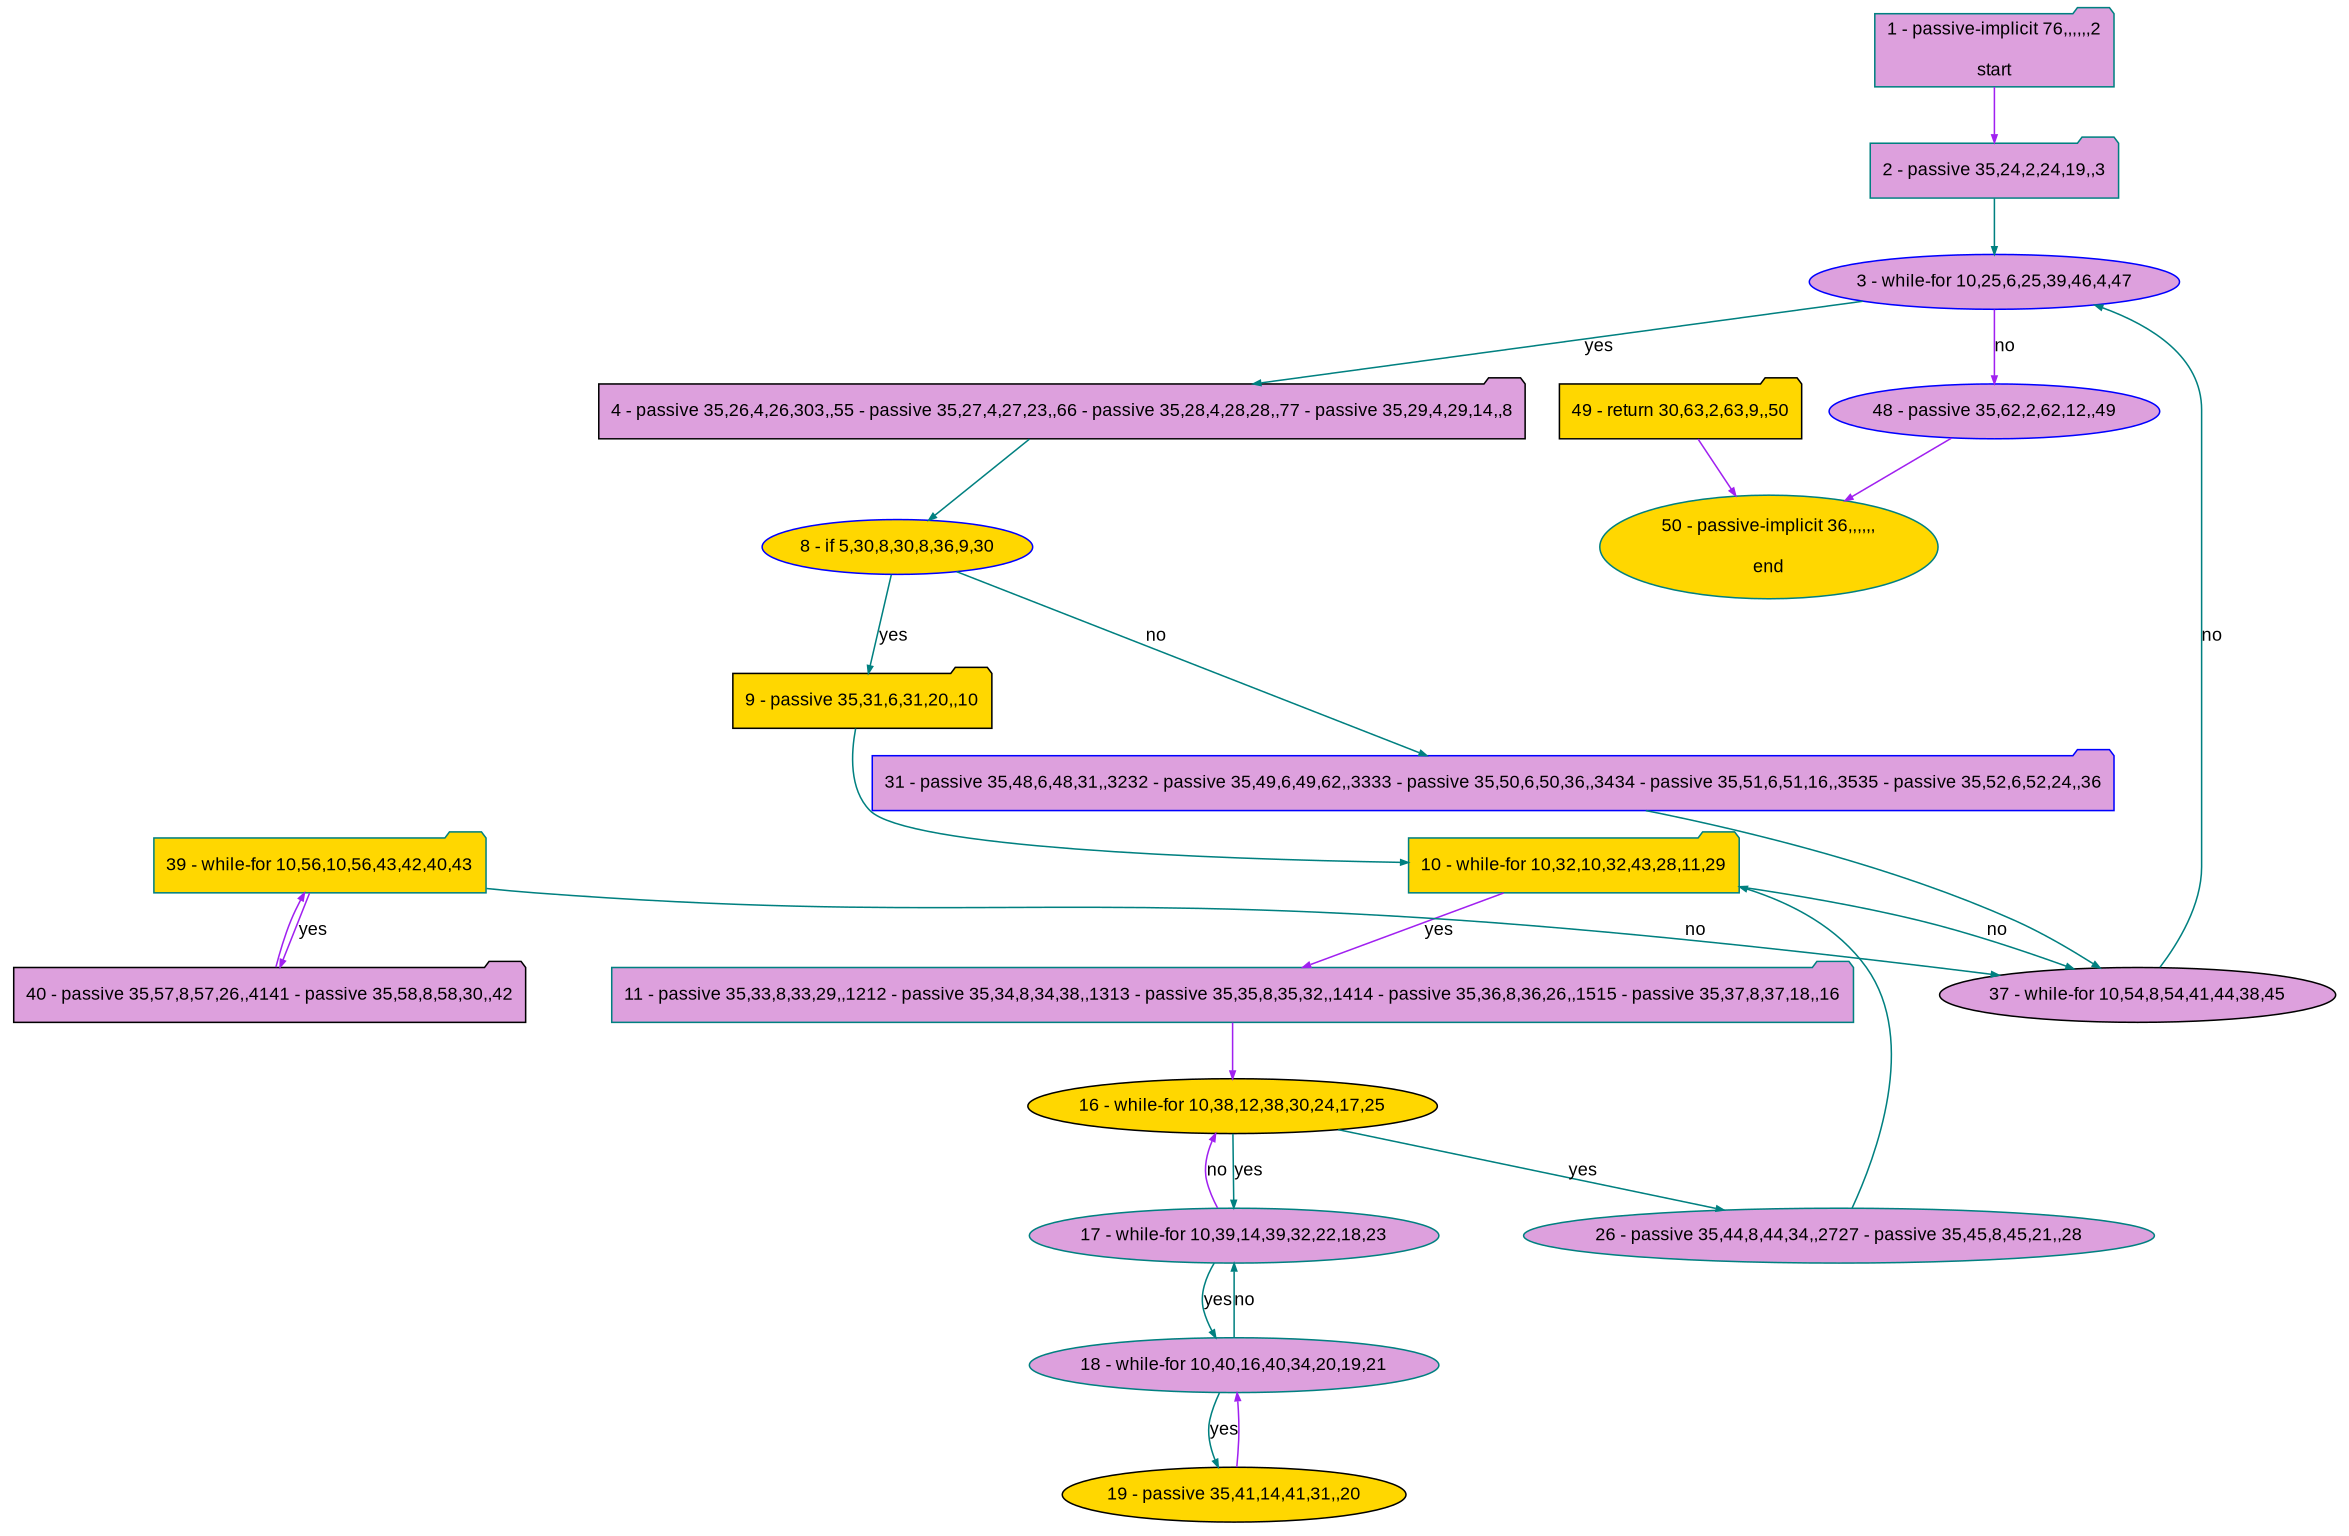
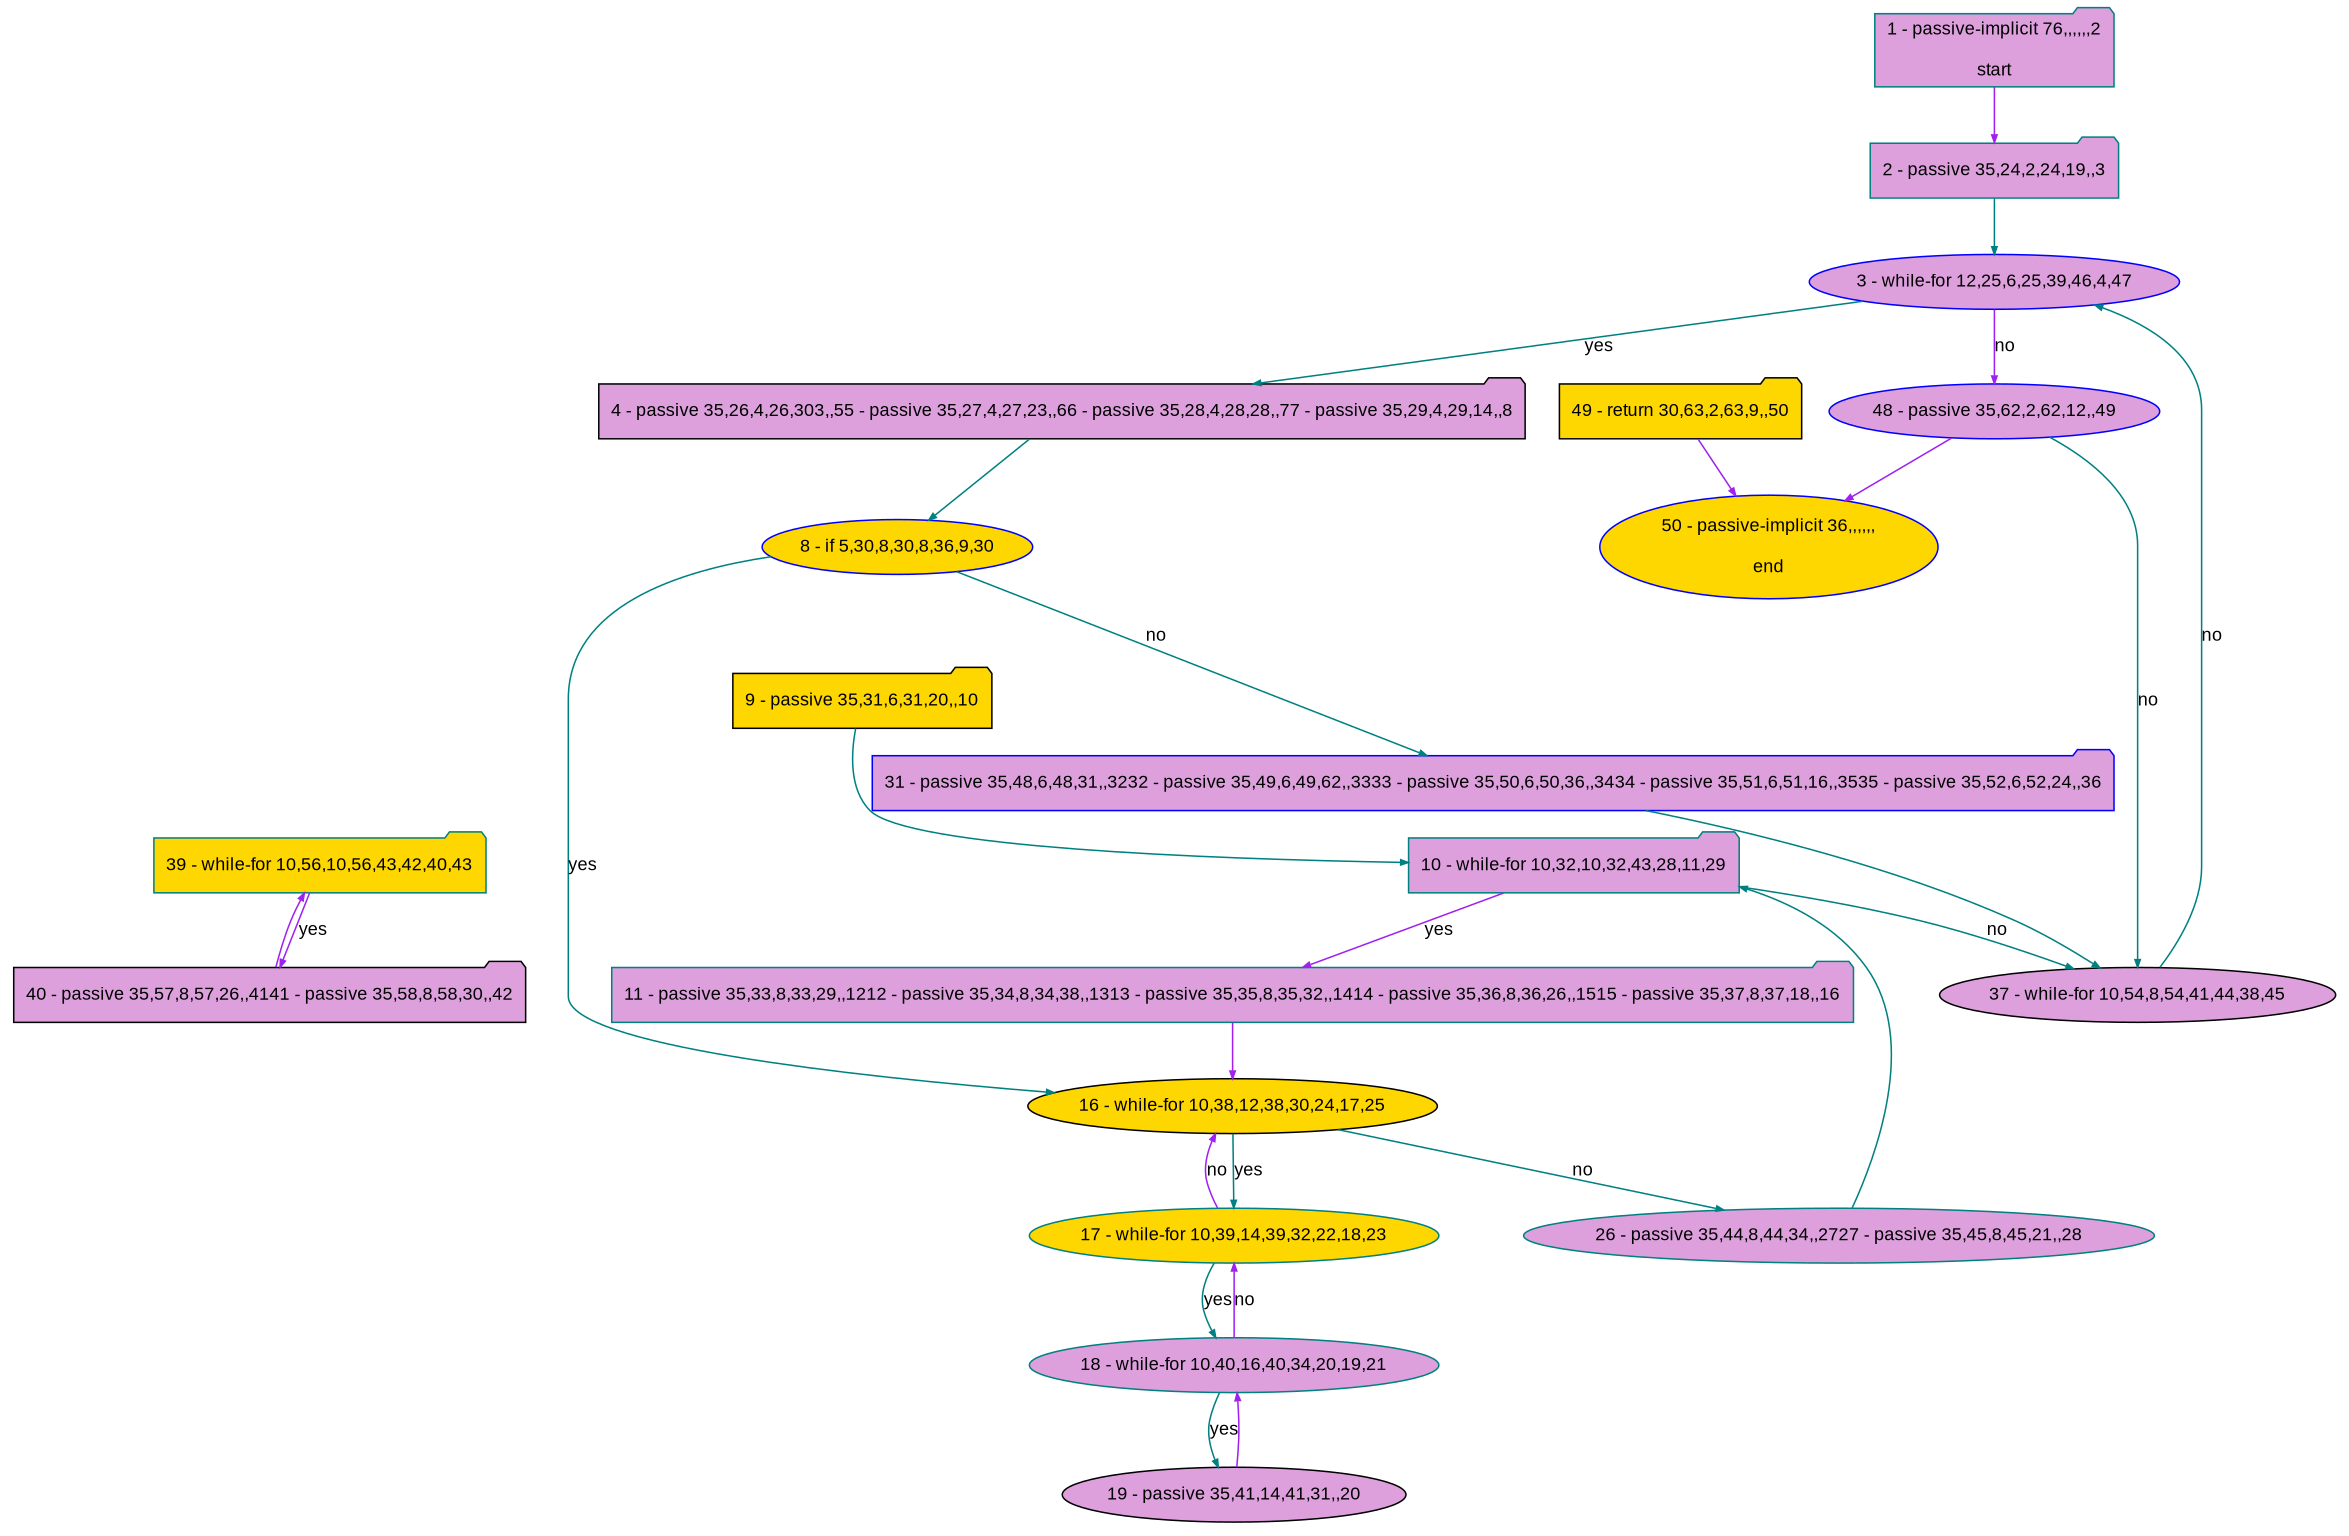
(1994, 282) -> (1994, 282)
(1769, 547) -> (1769, 547)
(881, 620) -> (568, 960)
(1574, 865) -> (1574, 865)
(1240, 910) -> (2138, 679)
(1583, 1171) -> (1583, 1171)
(1234, 1236) -> (1234, 1236)
(1234, 1304) -> (1234, 1304)
(1234, 1495) -> (1234, 1495)
